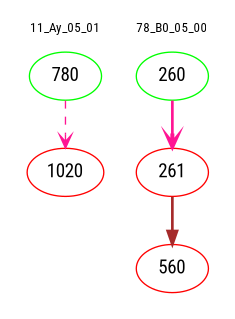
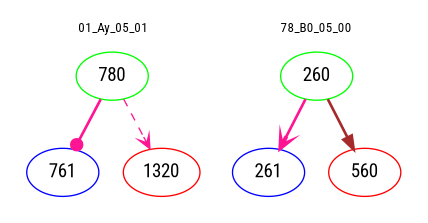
(65, 29) -> (114, 29)
none -> (63, 172)
(65, 172) -> (162, 172)
(172, 172) -> (269, 172)
(172, 214) -> (338, 118)
